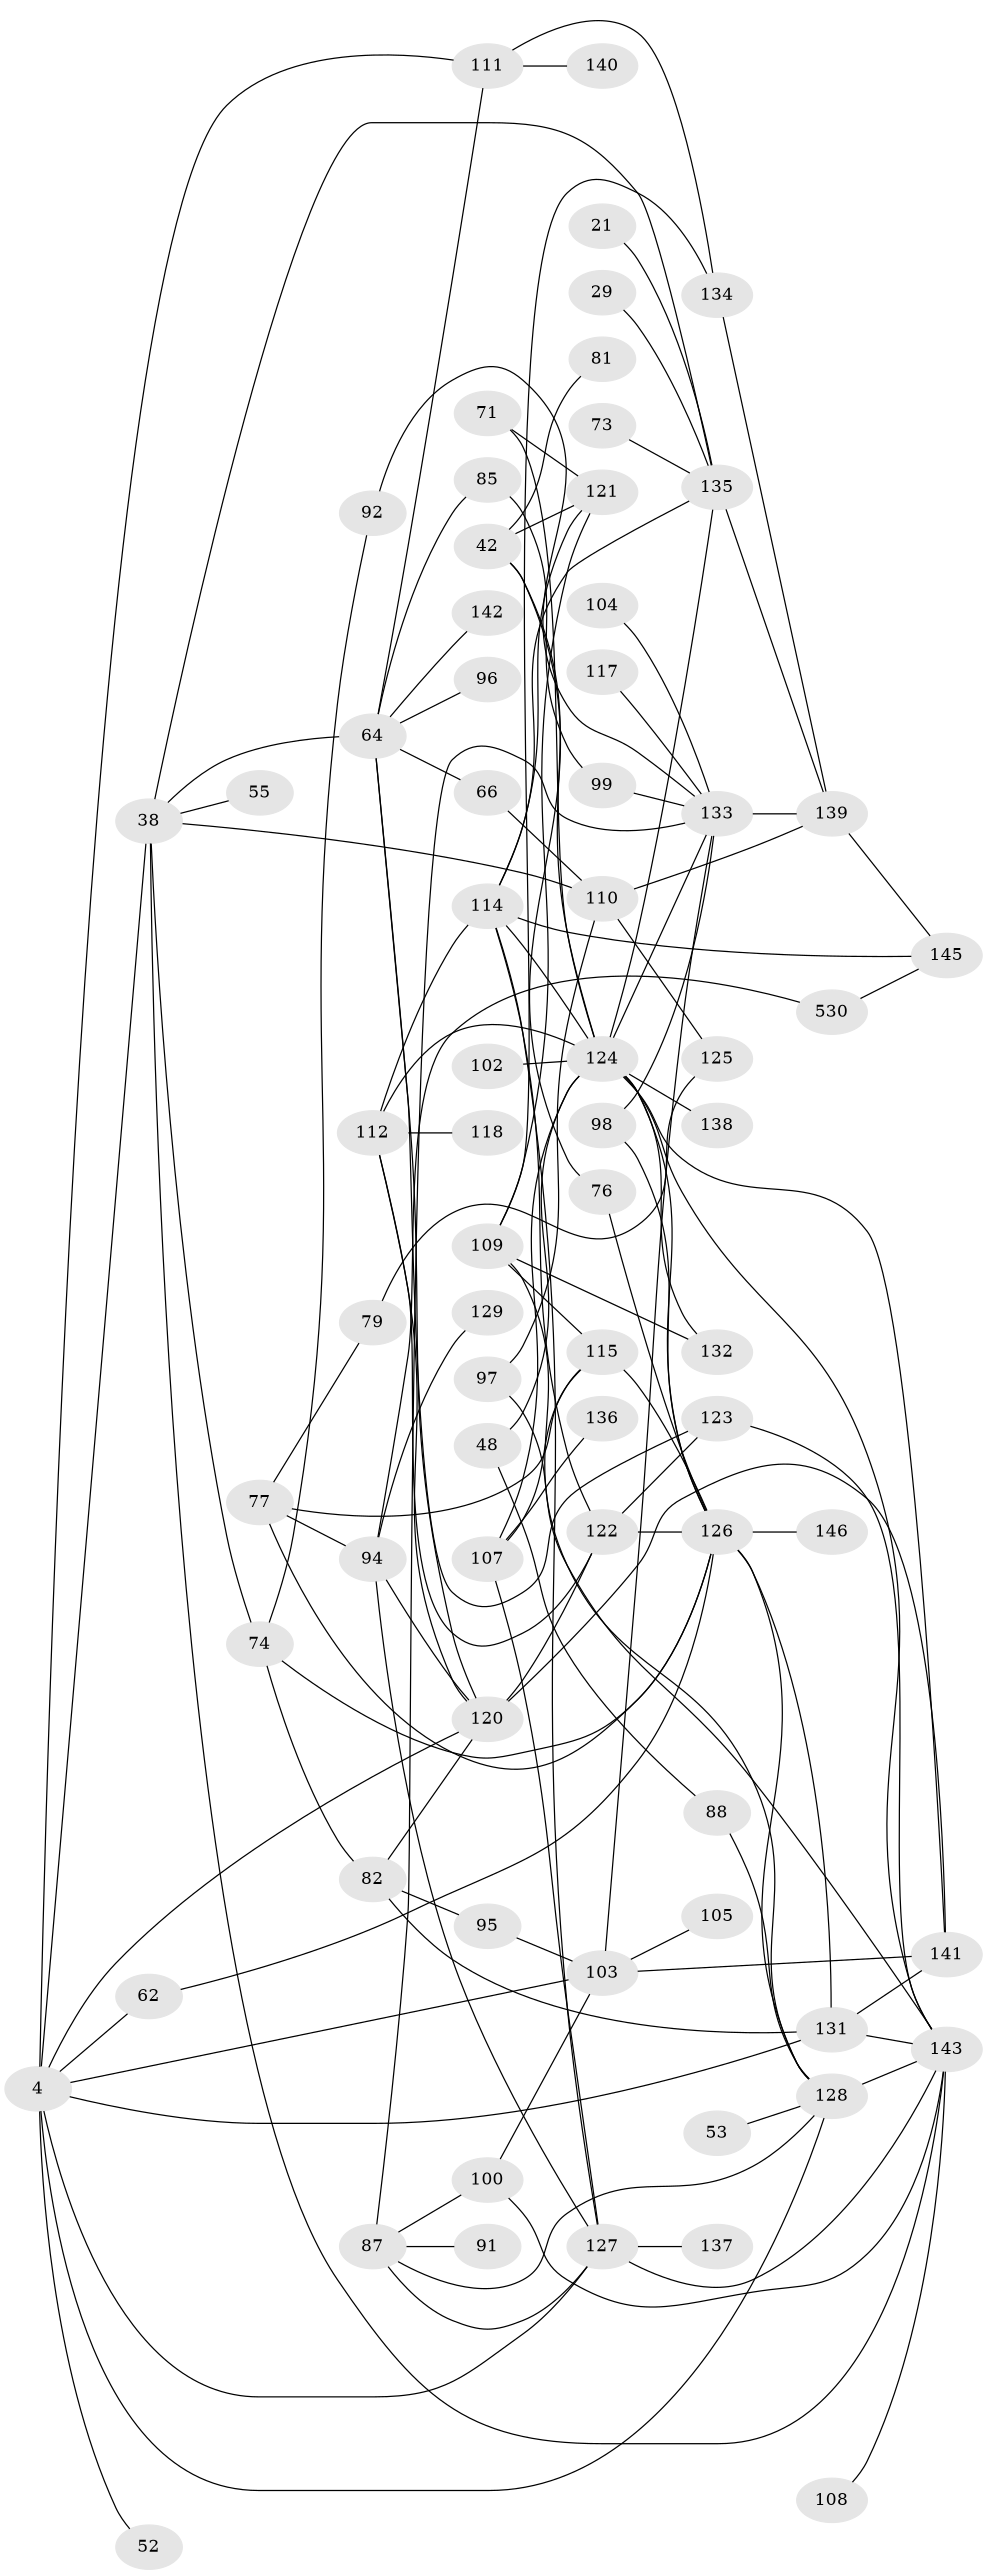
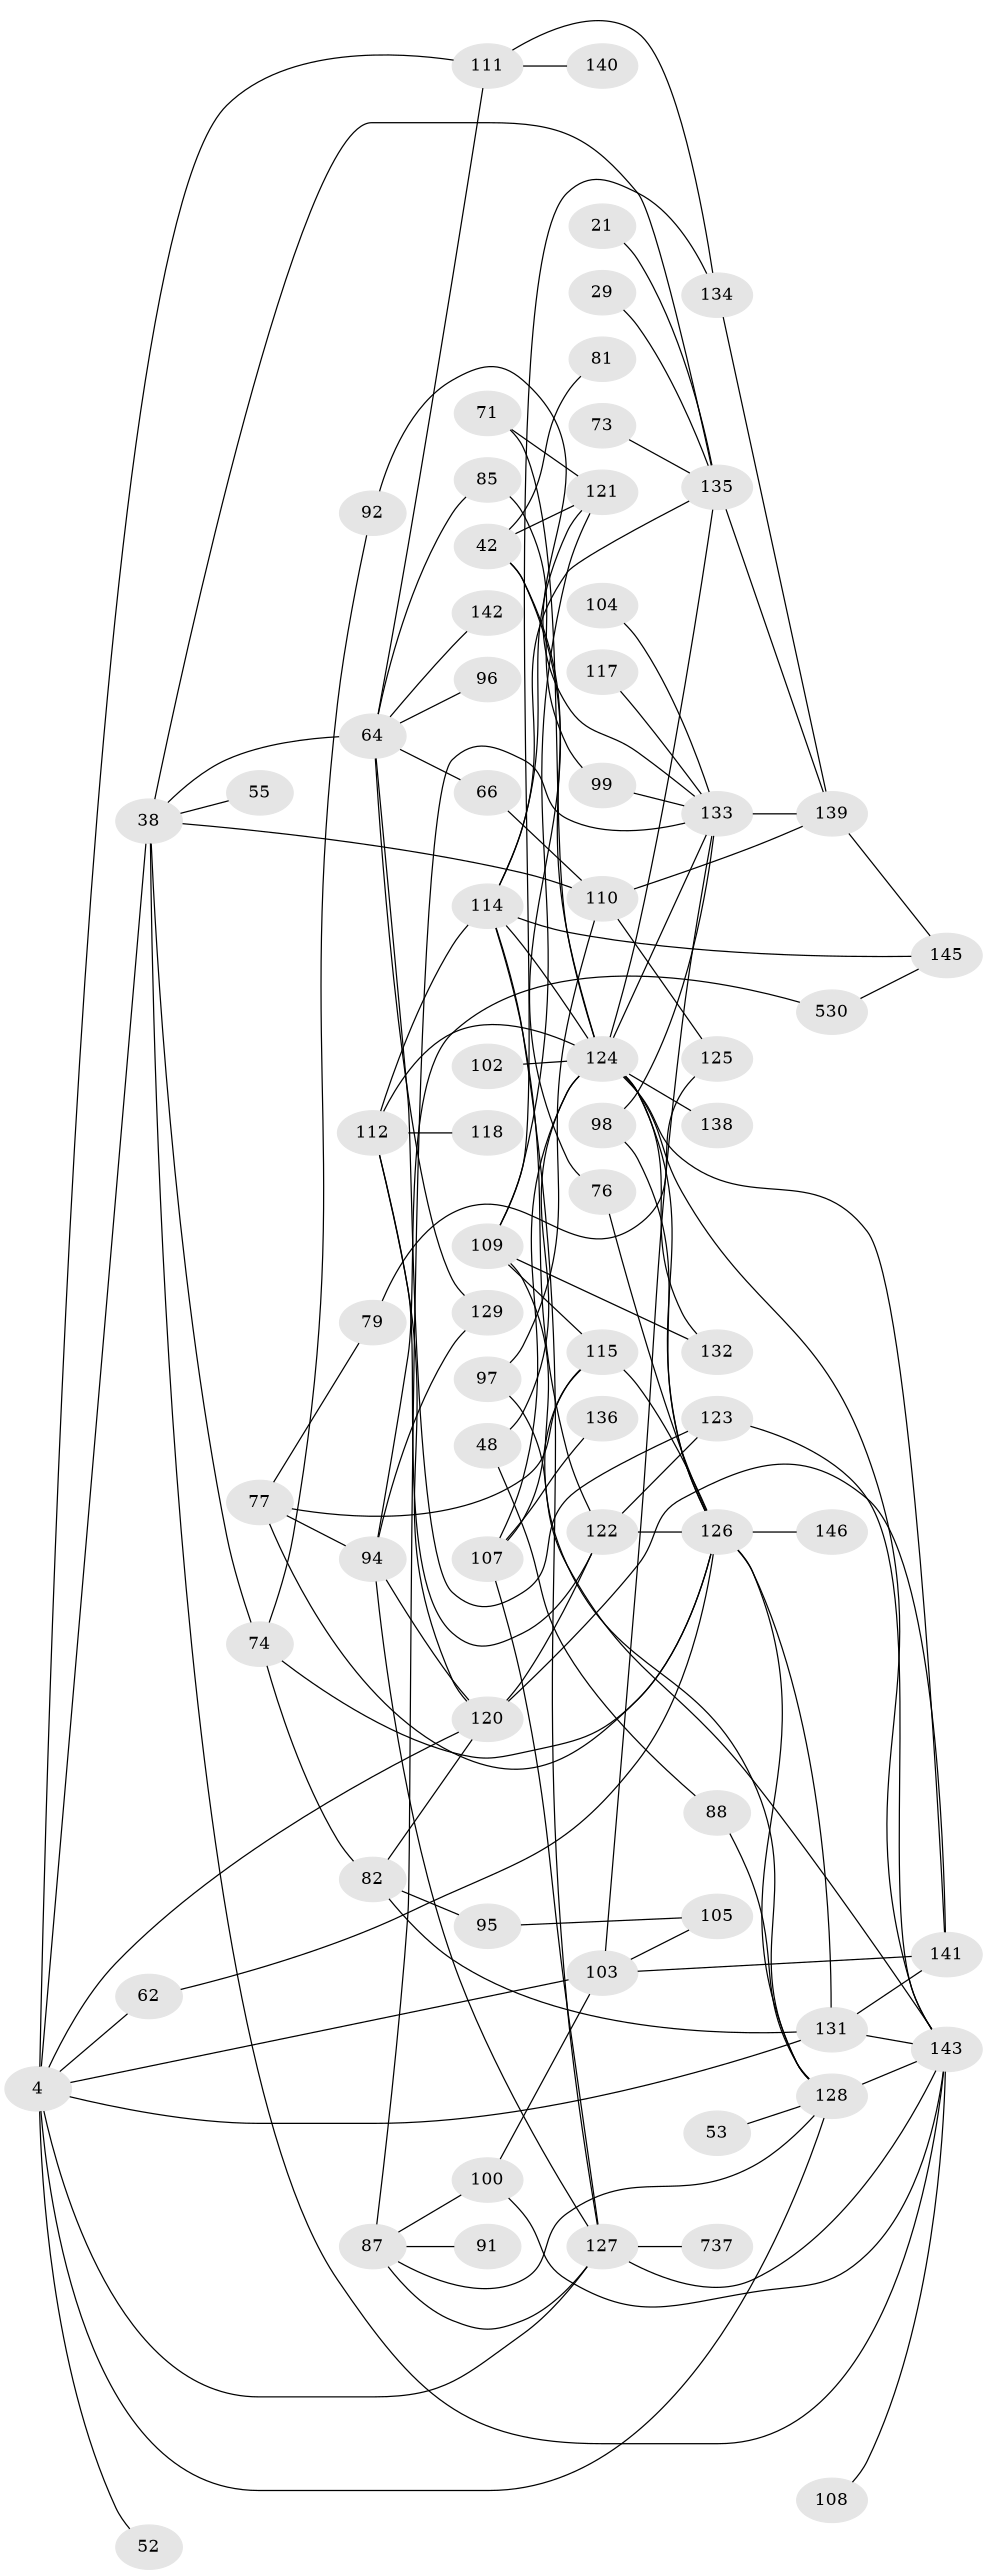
(415, 1231) -> (400, 1032)
(545, 1949) -> (597, 1922)
(717, 2247) -> (717, 2247)
